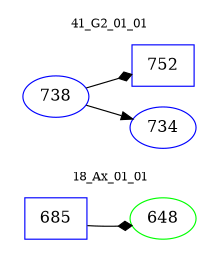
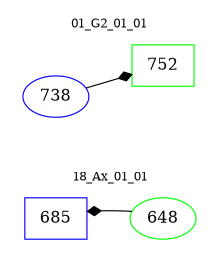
(109, 25) -> (109, 25)
(163, 66) -> (163, 66)
(163, 128) -> none
(103, 226) -> (117, 211)
